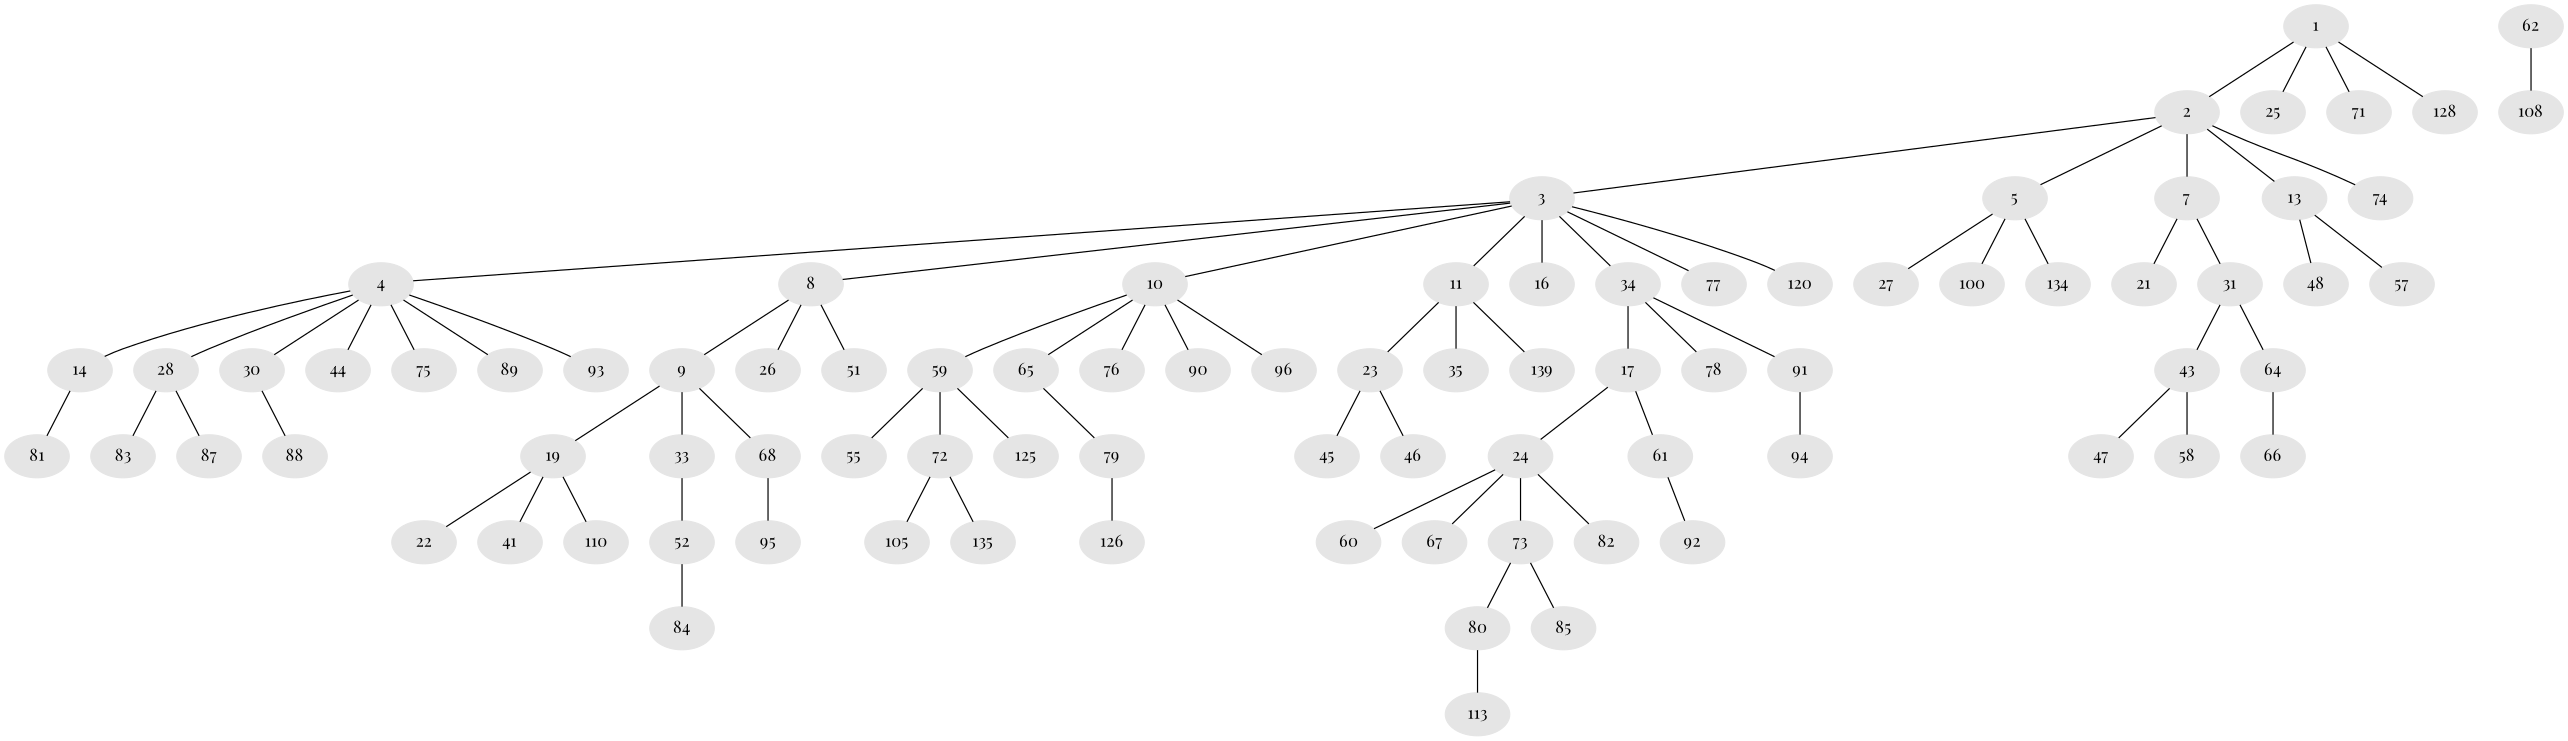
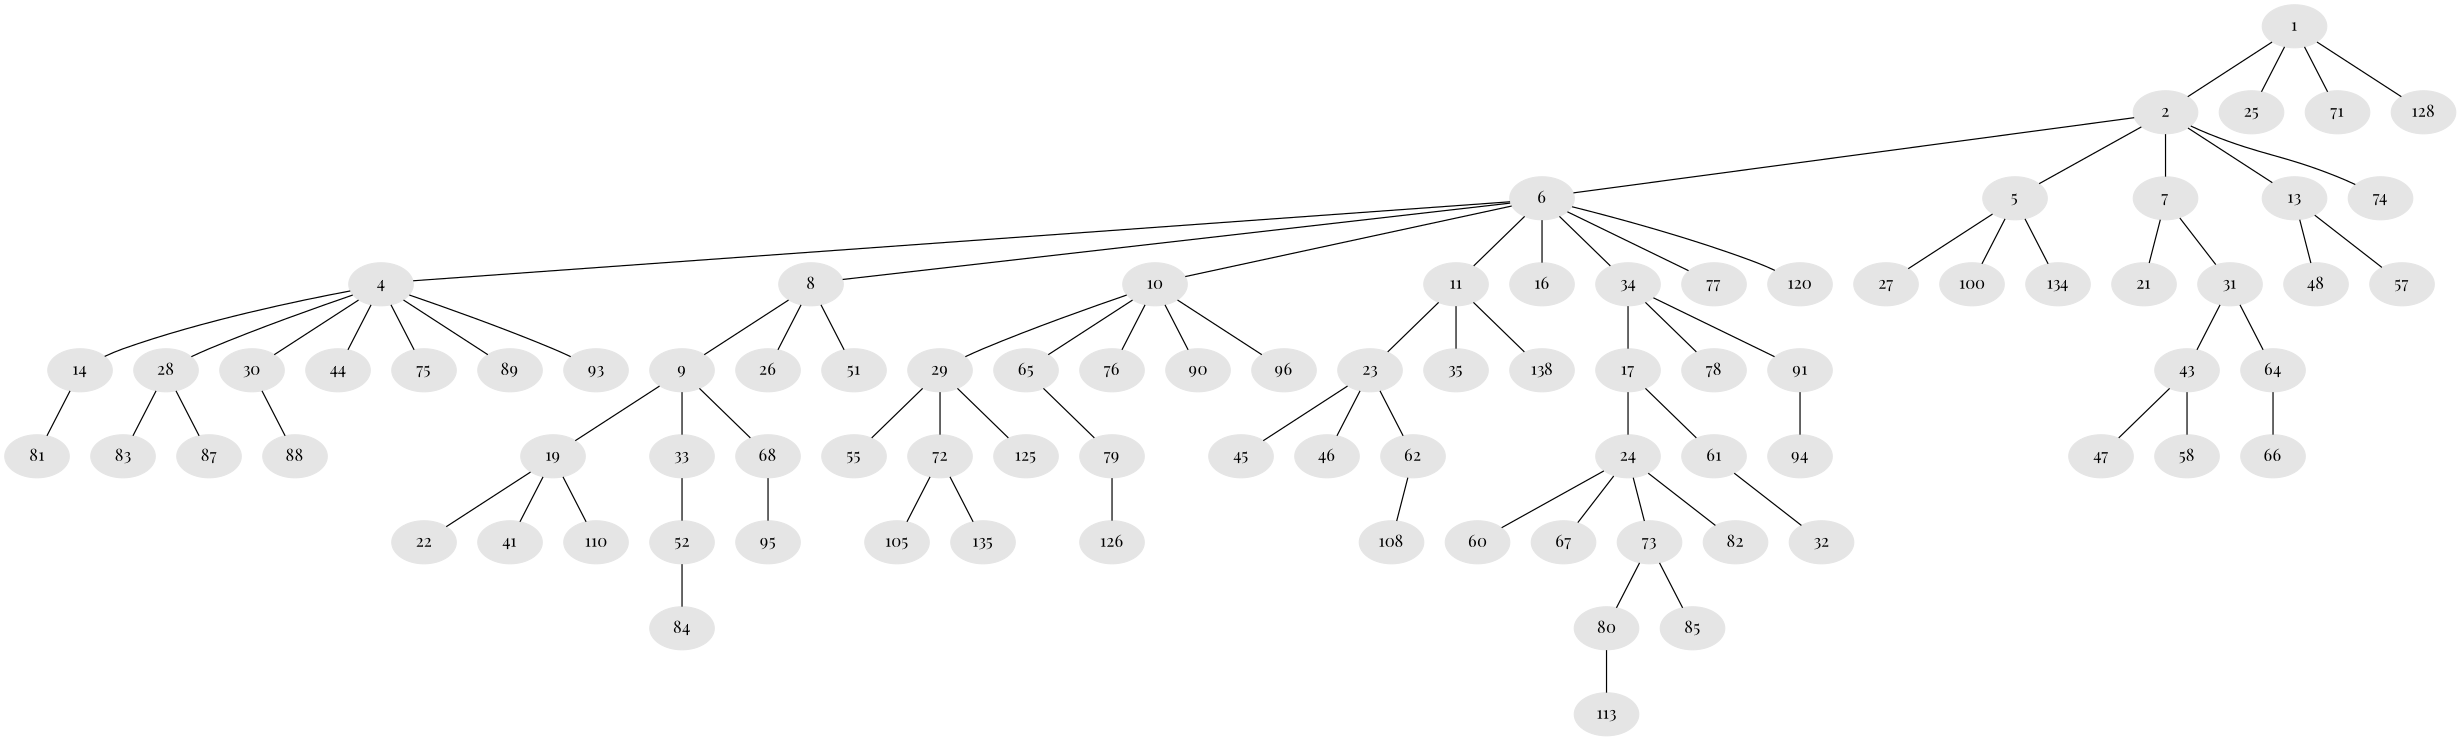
(1542, 198) -> (1542, 198)
(940, 370) -> (940, 370)
(1542, 370) -> (1542, 370)
none -> (1392, 413)
(1693, 542) -> (1822, 542)
